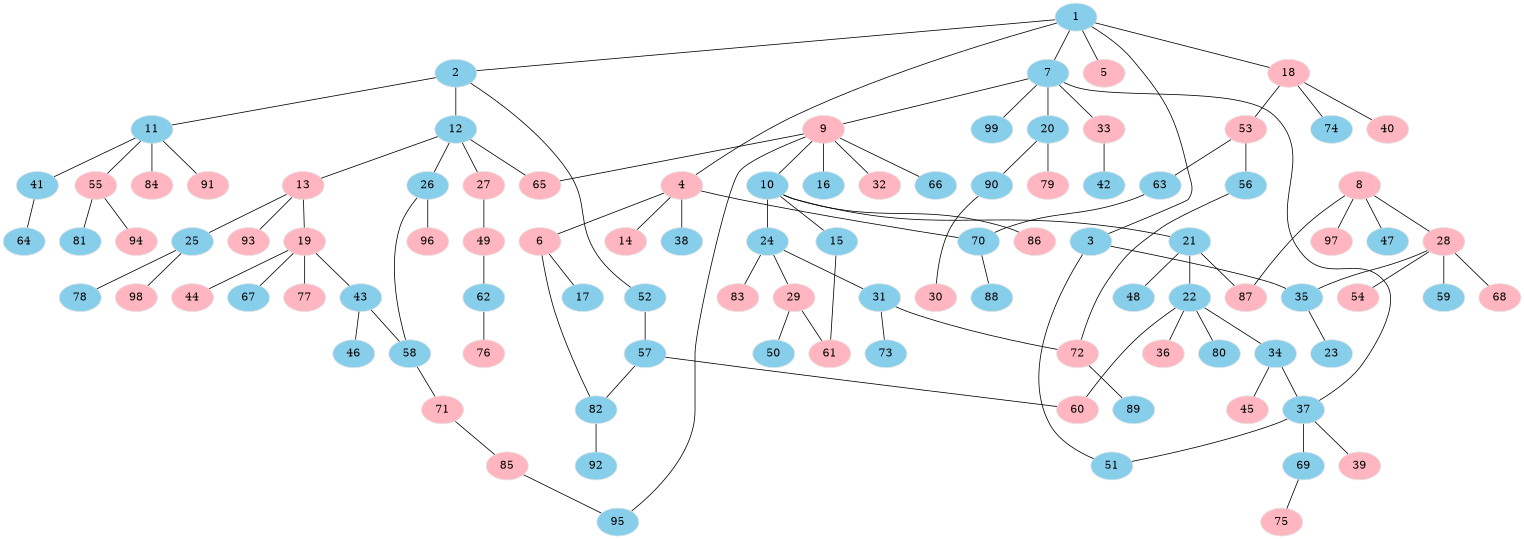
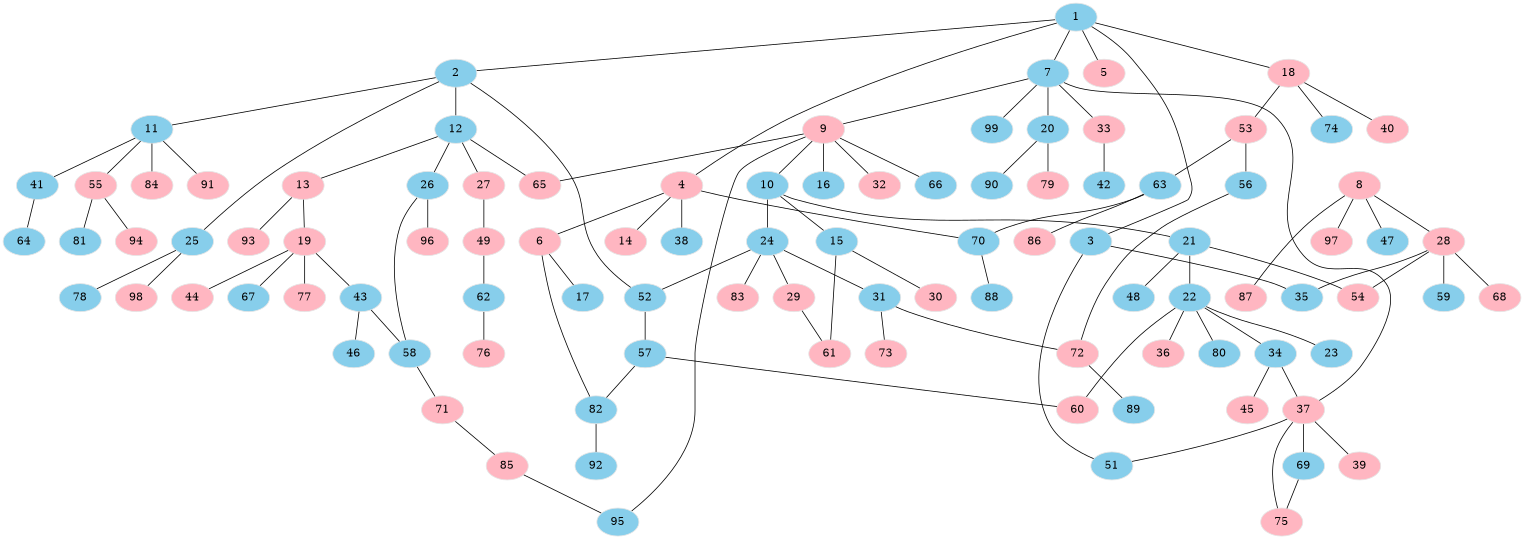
(248, 213) -> (315, 146)
(901, 213) -> (1095, 214)
(949, 230) -> (886, 270)
none -> (704, 271)
(1224, 275) -> (1276, 266)
(1317, 326) -> (1261, 326)
(774, 354) -> none
(886, 354) -> (886, 354)
(1304, 410) -> (1304, 410)
none -> (1273, 463)
